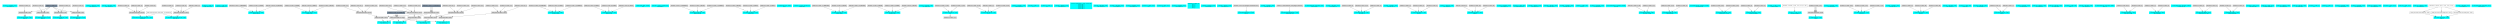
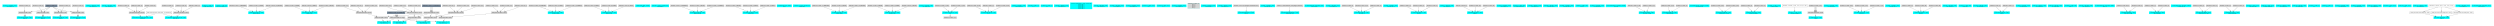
(1194, 6) -> (1194, 6)
